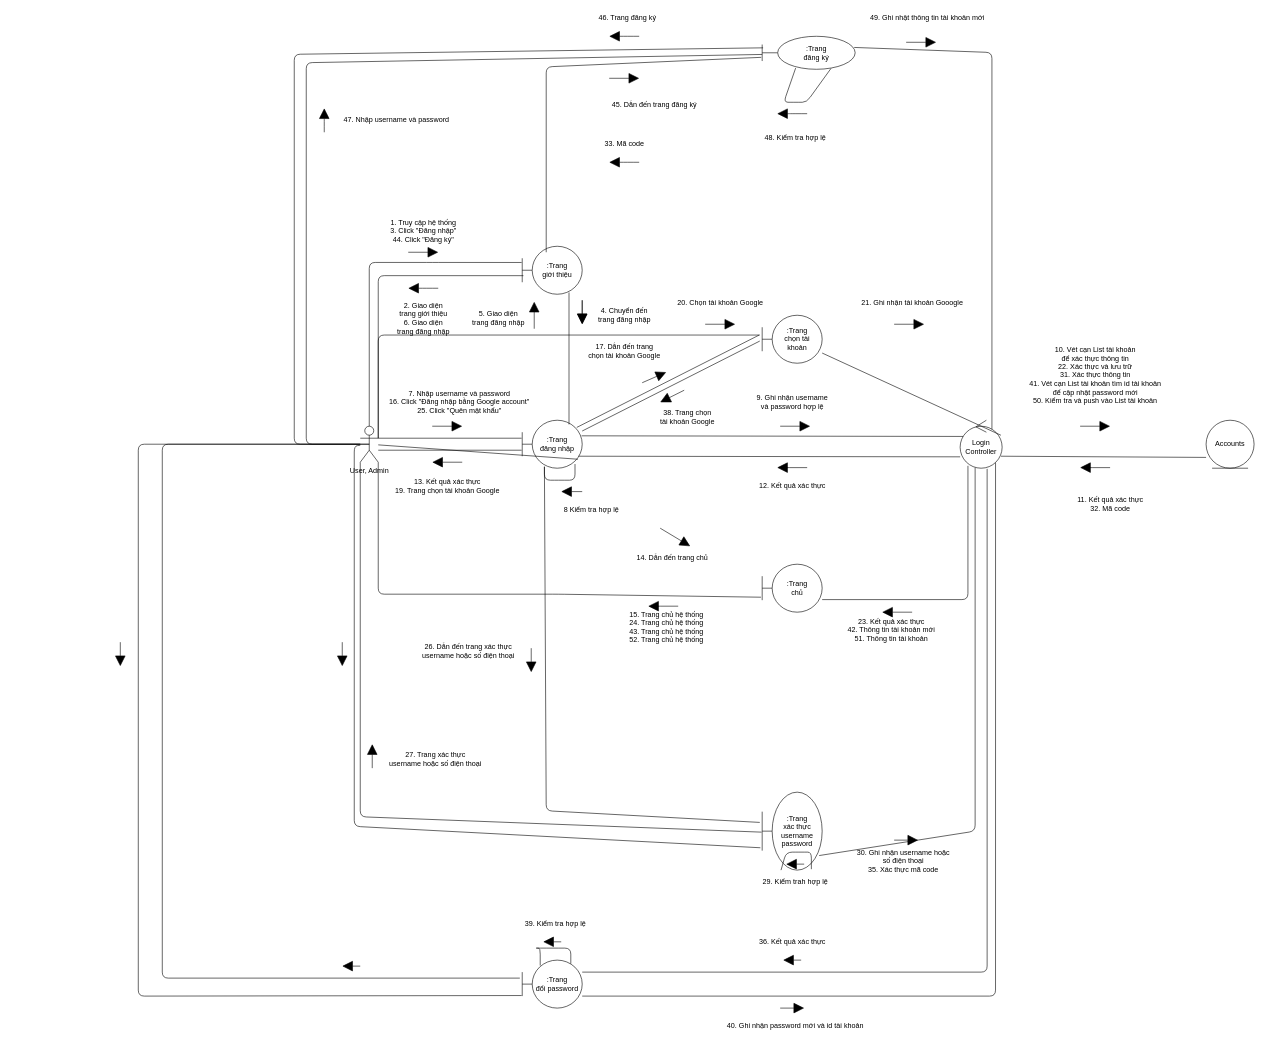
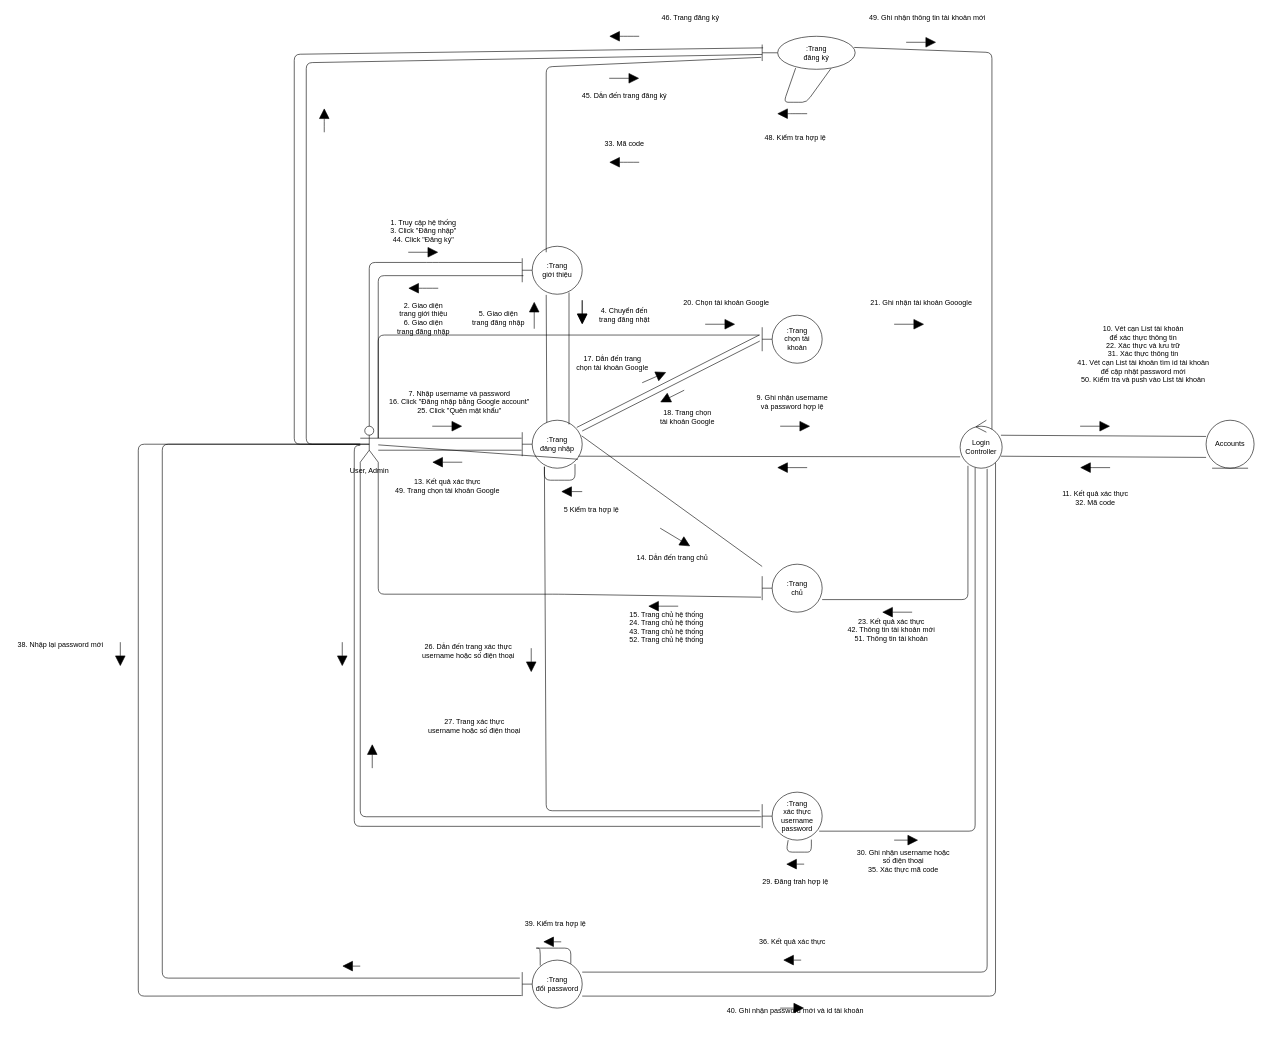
(627, 18) -> (690, 18)
(928, 18) -> (928, 18)
(654, 105) -> (624, 96)
(396, 120) -> none
(720, 303) -> (726, 303)
(912, 303) -> (921, 303)
(625, 315) -> (625, 315)
(624, 351) -> (612, 363)
none -> (547, 359)
(1095, 375) -> (1143, 354)
(912, 394) -> (1103, 436)
(688, 417) -> (688, 417)
(772, 436) -> (672, 501)
(448, 486) -> (448, 486)
(792, 486) -> none
(1110, 504) -> (1095, 498)
(592, 510) -> (592, 510)
none -> (60, 645)
(435, 759) -> (474, 726)
(792, 831) -> (792, 816)
(796, 882) -> (796, 882)
(795, 1026) -> (795, 1011)
